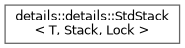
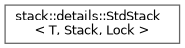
(92, 24) -> (92, 24)
